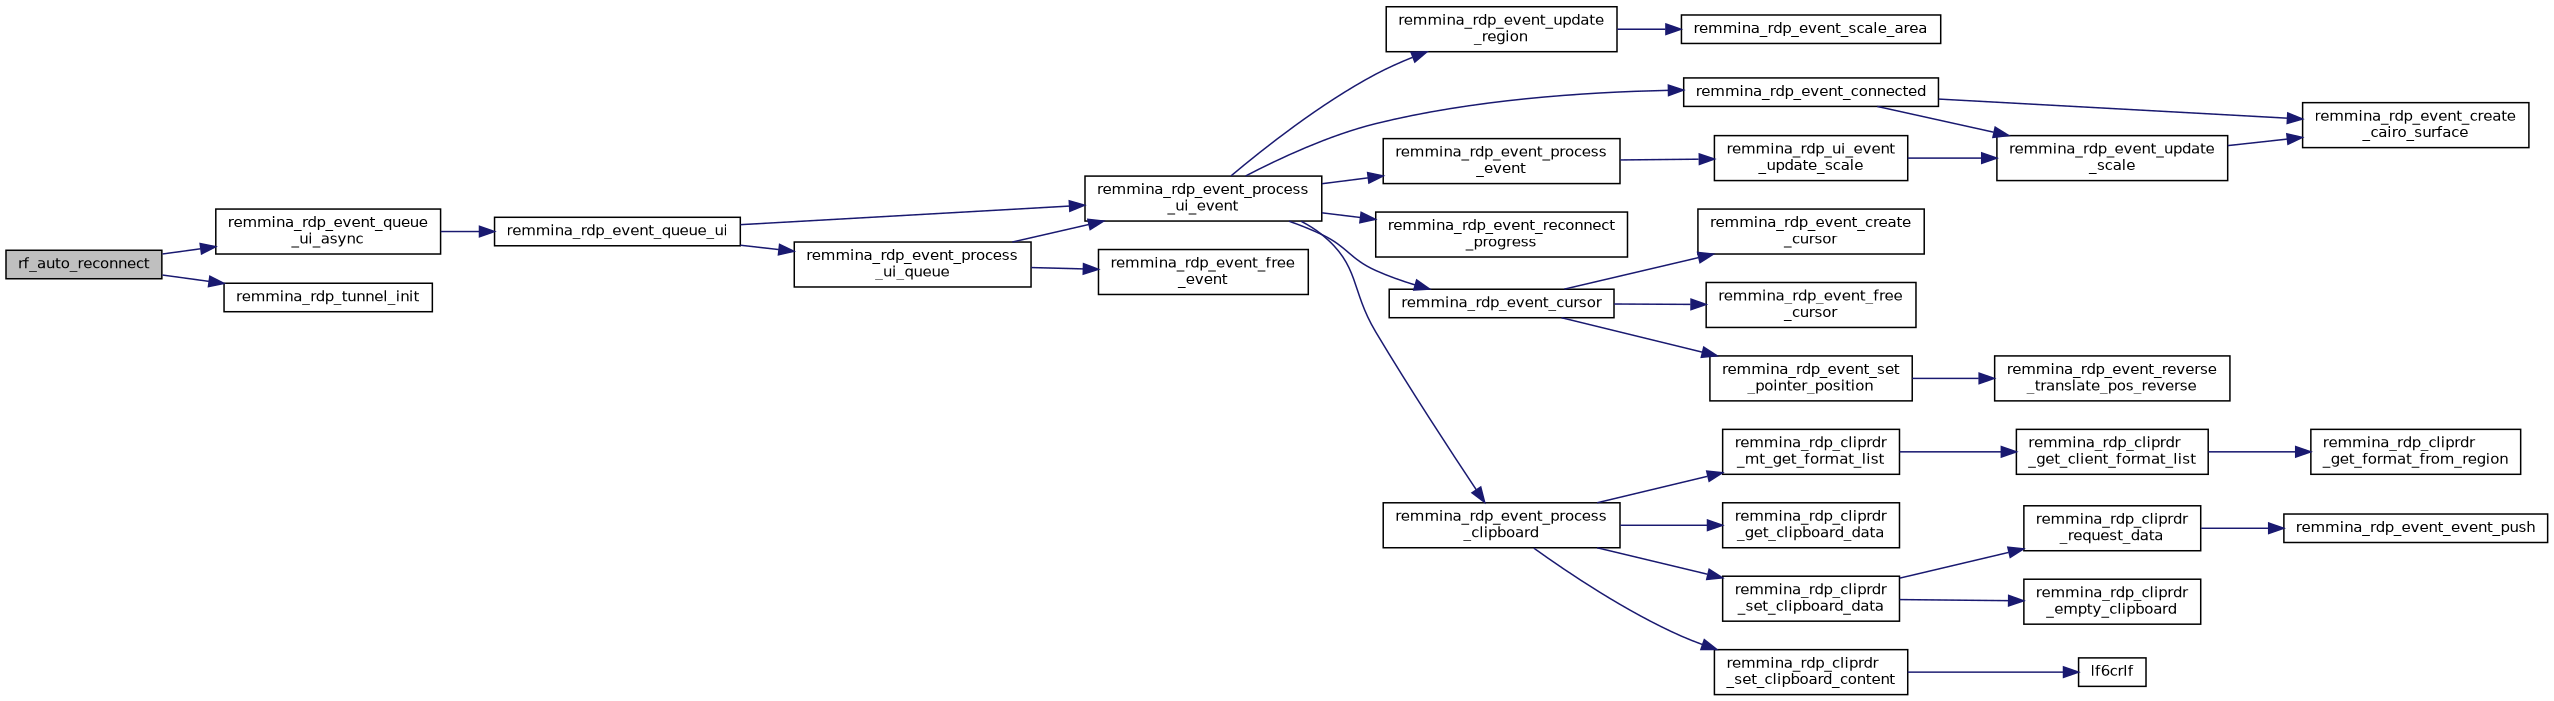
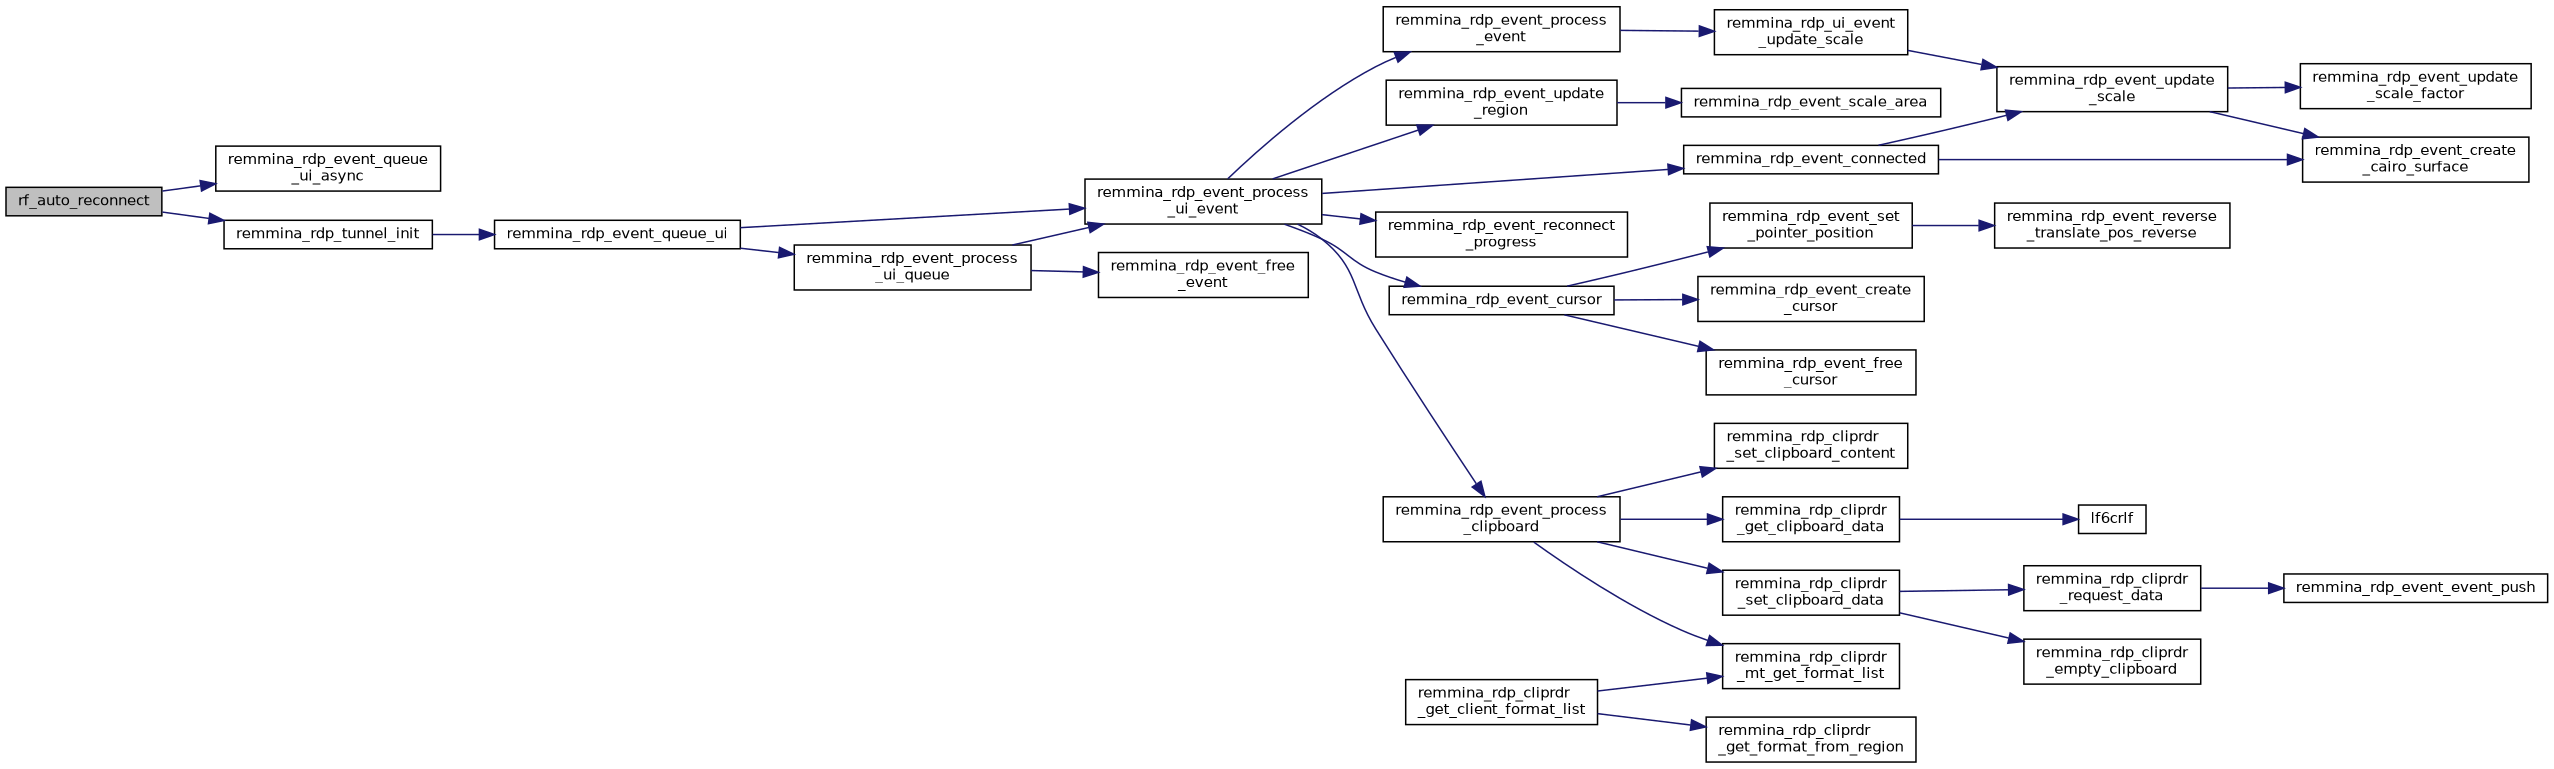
none -> (2416, 86)
(460, 232) -> (456, 235)
(1950, 452) -> (1652, 685)
(1985, 672) -> (1981, 519)
